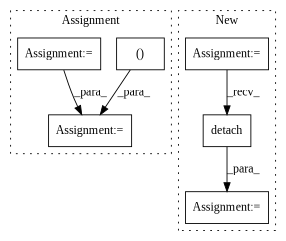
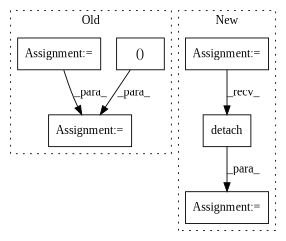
(91, 21) -> (91, 21)
